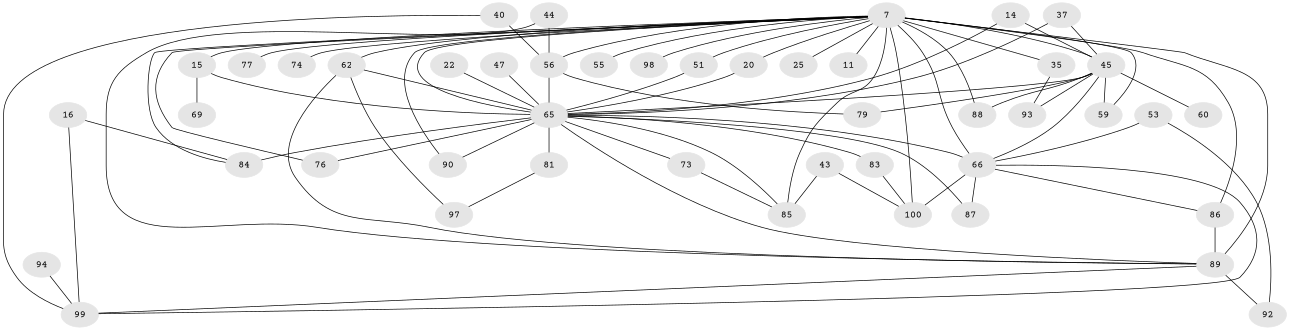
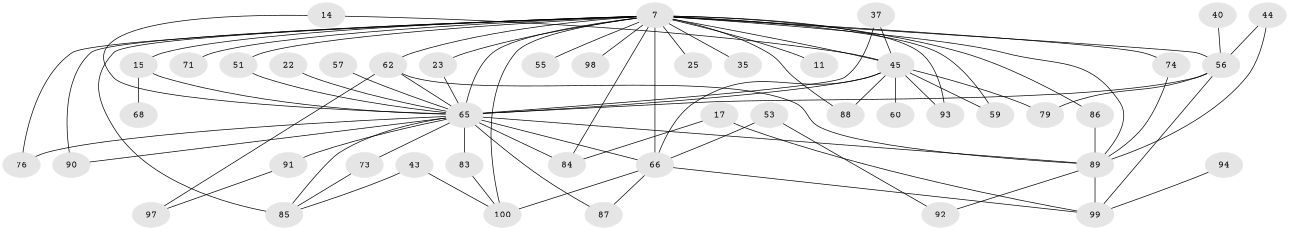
(117, 43) -> (1166, 130)
(247, 65) -> (189, 65)
(499, 65) -> (338, 65)
(749, 65) -> (438, 65)
(1038, 96) -> (827, 27)
(68, 115) -> (719, 115)
(197, 115) -> (139, 115)
none -> (1146, 123)
(549, 165) -> (288, 165)
(1096, 190) -> none
